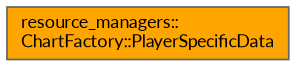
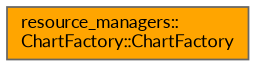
(148, 33) -> (128, 33)
